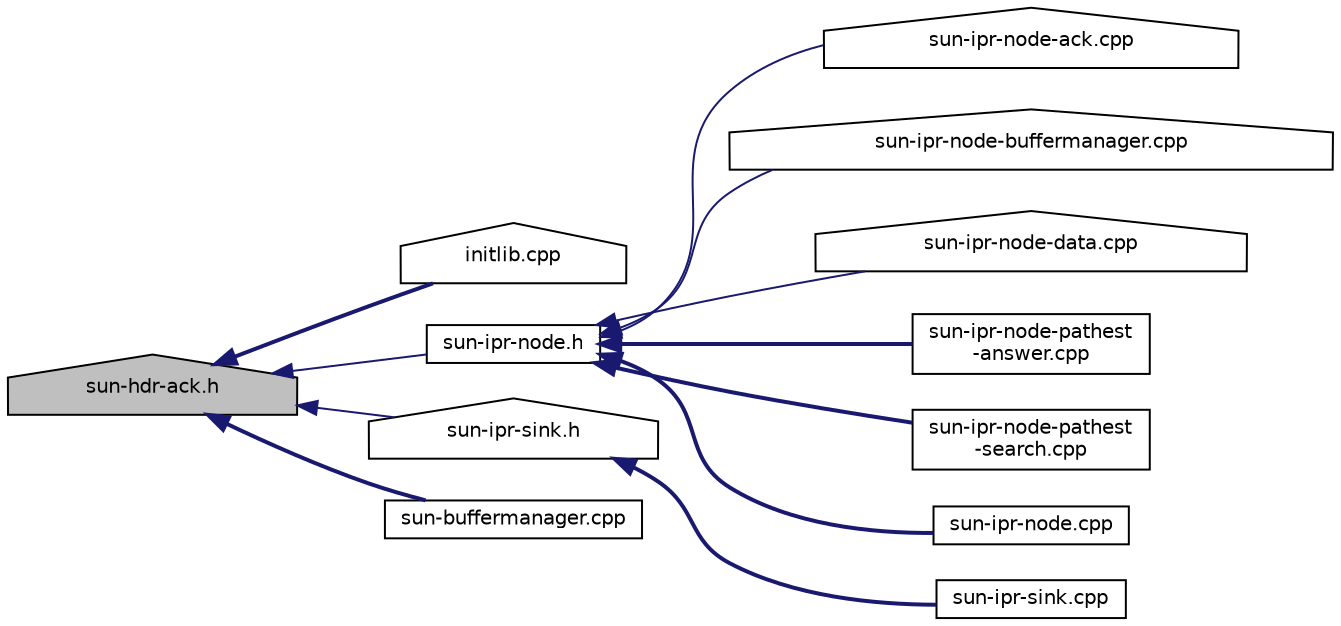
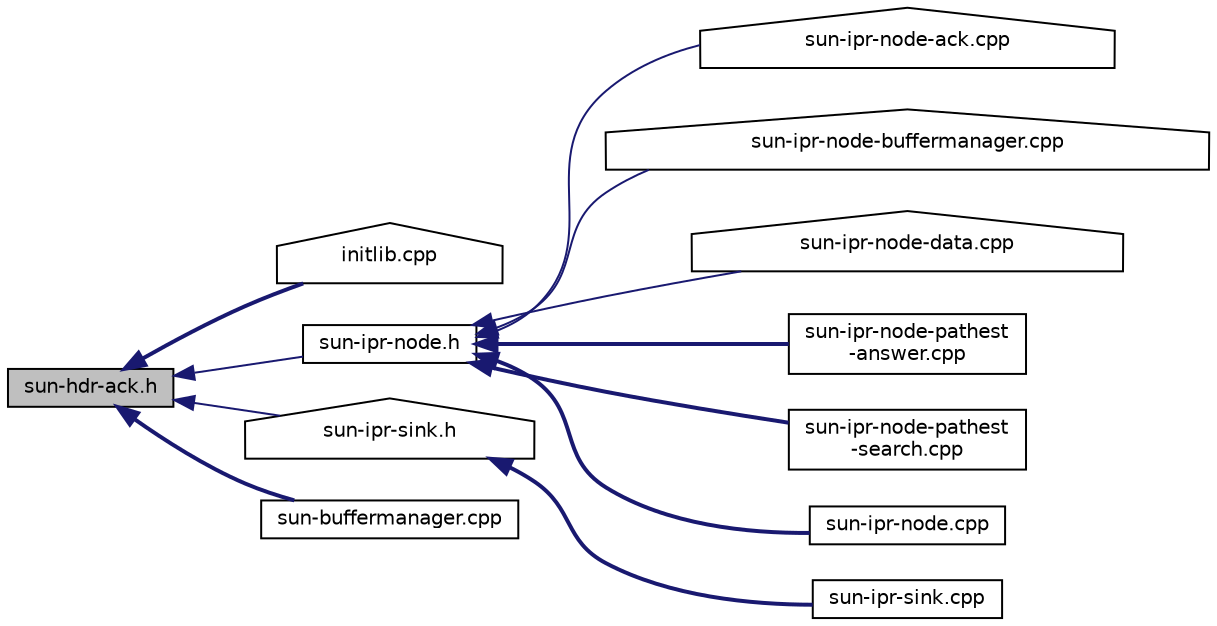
(153, 388) -> (91, 388)
